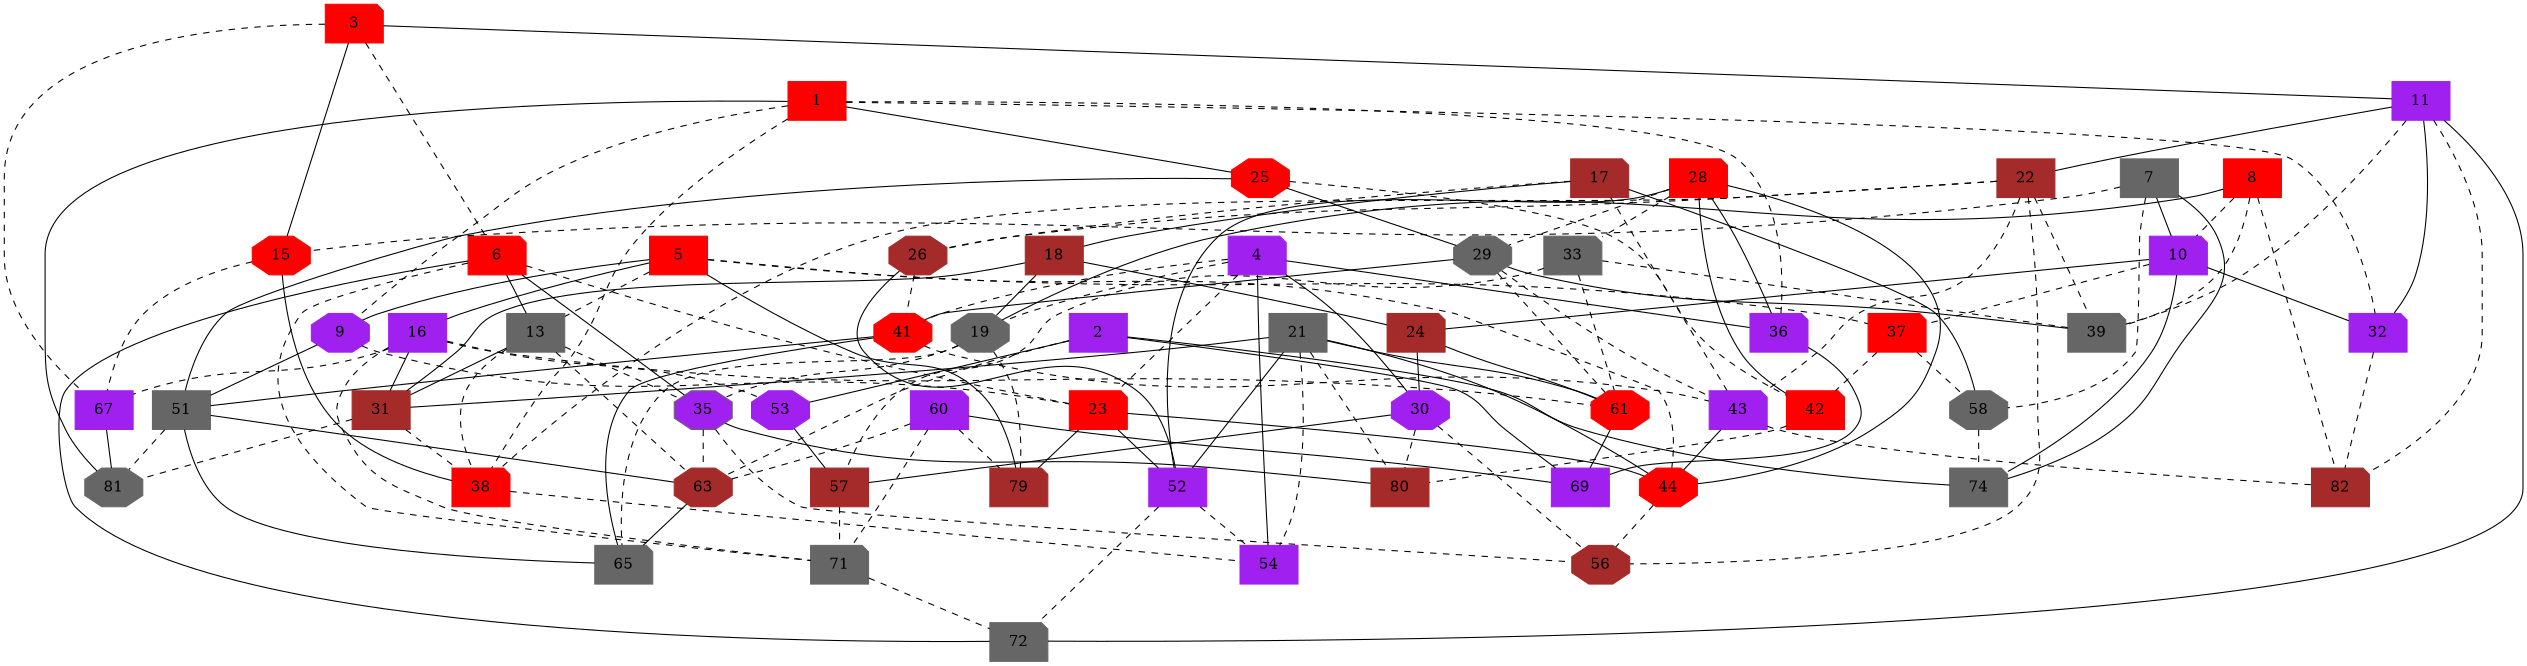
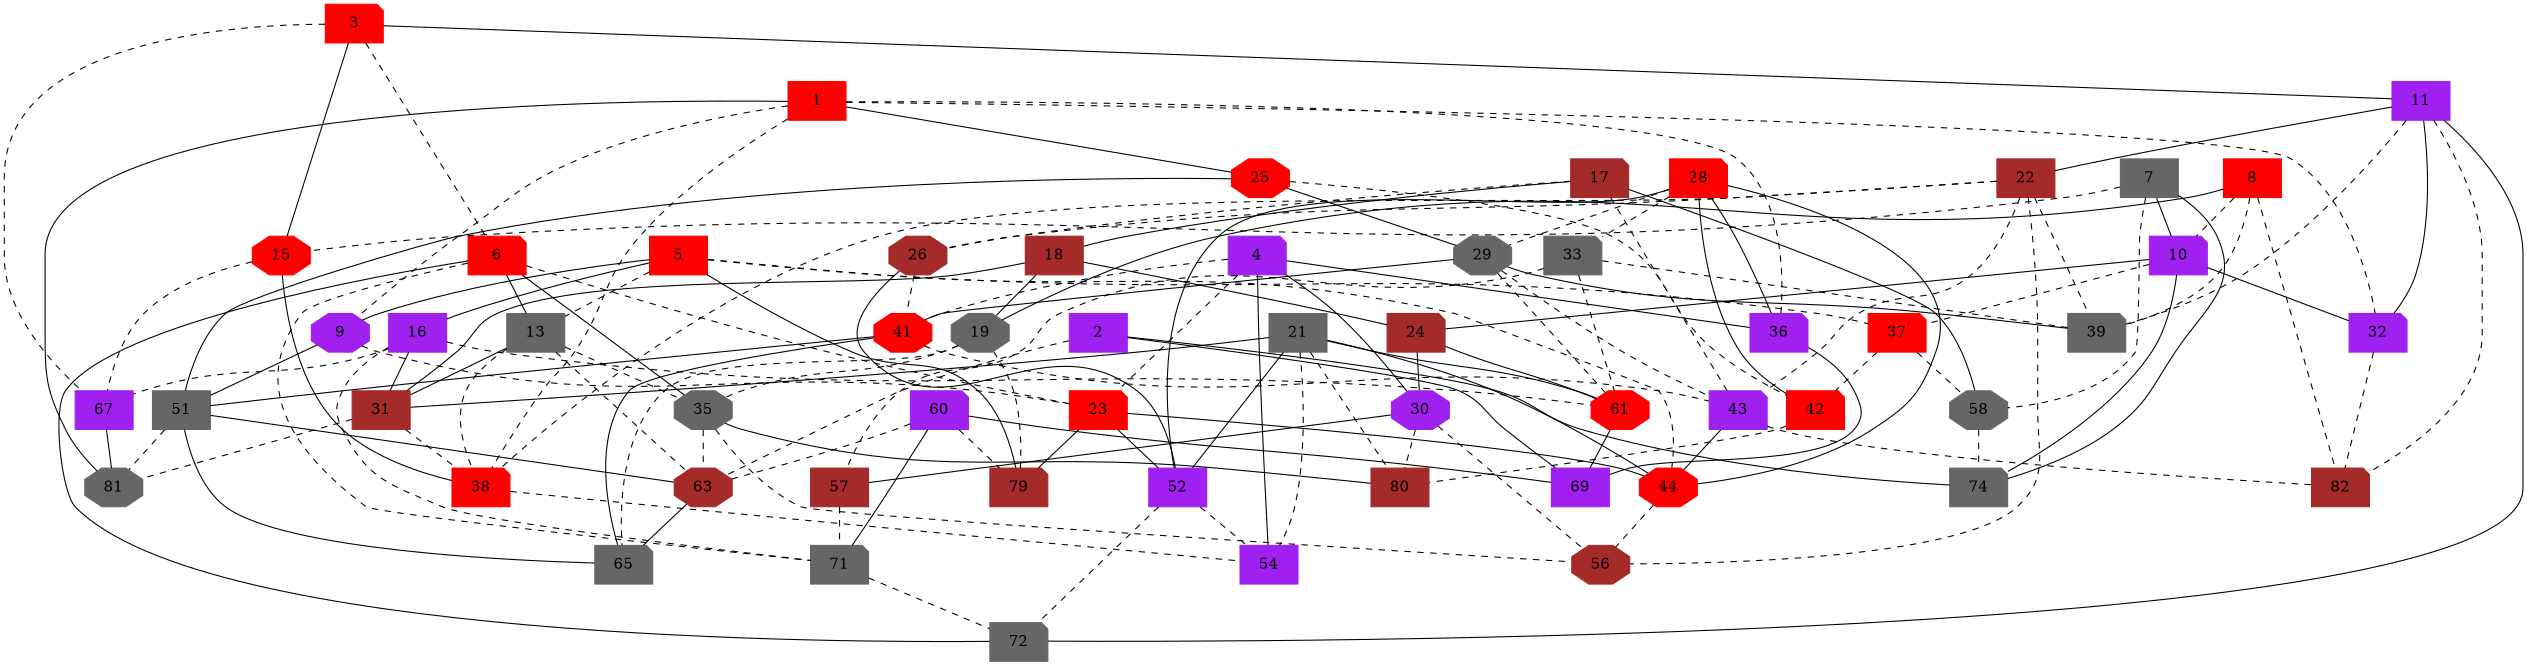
(1115, 288) -> none
(703, 410) -> (703, 410)
(781, 410) -> none
(891, 488) -> (891, 488)
